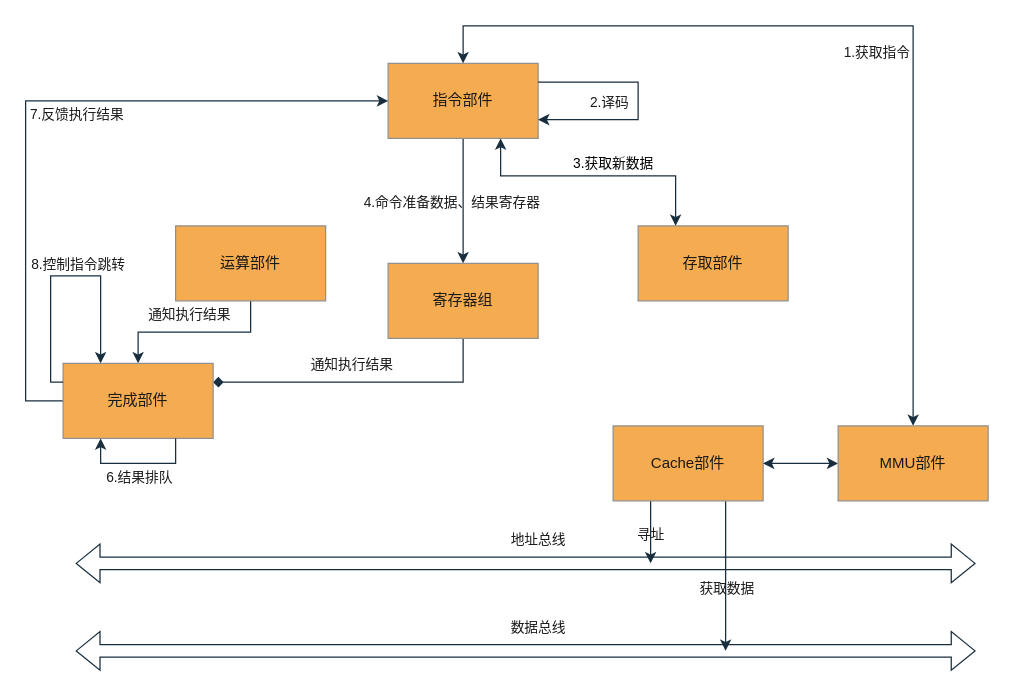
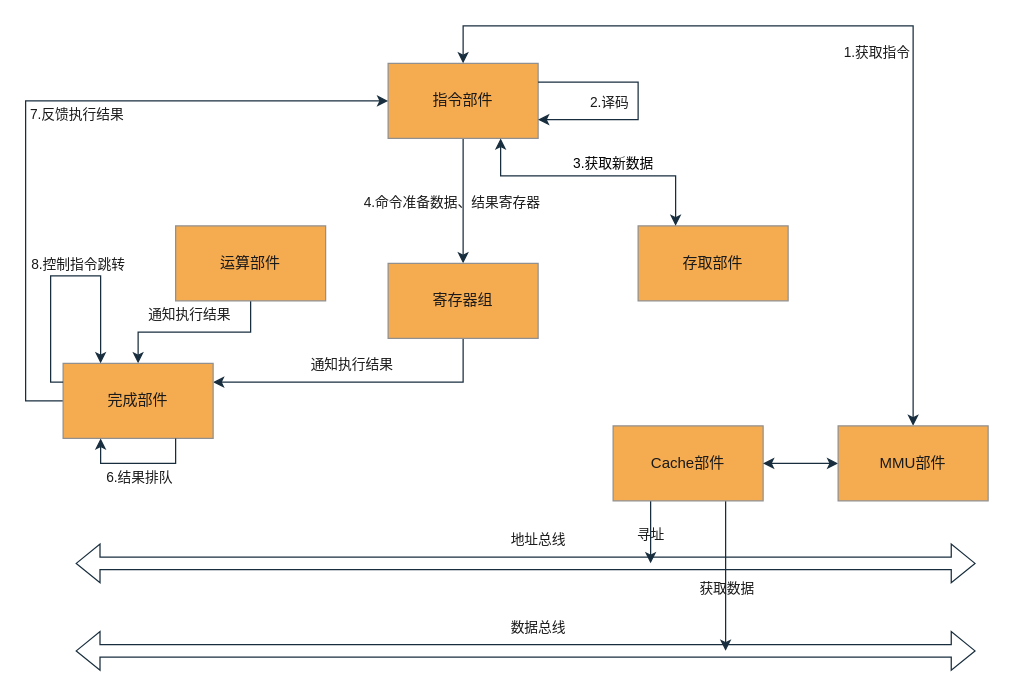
(224, 382) -> (223, 382)
